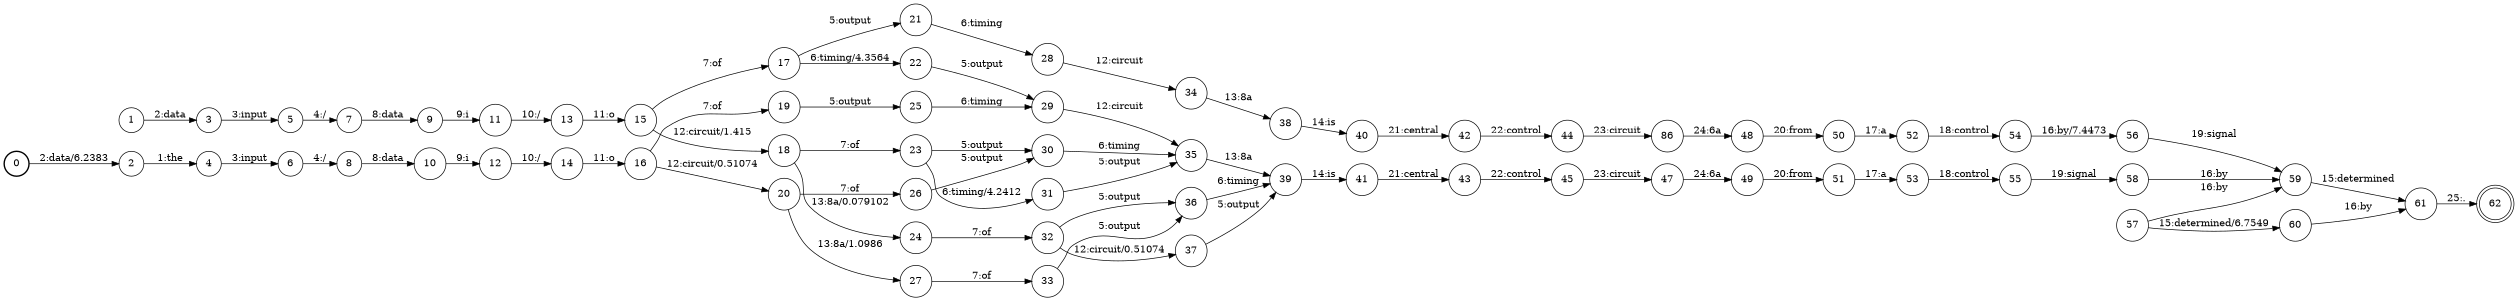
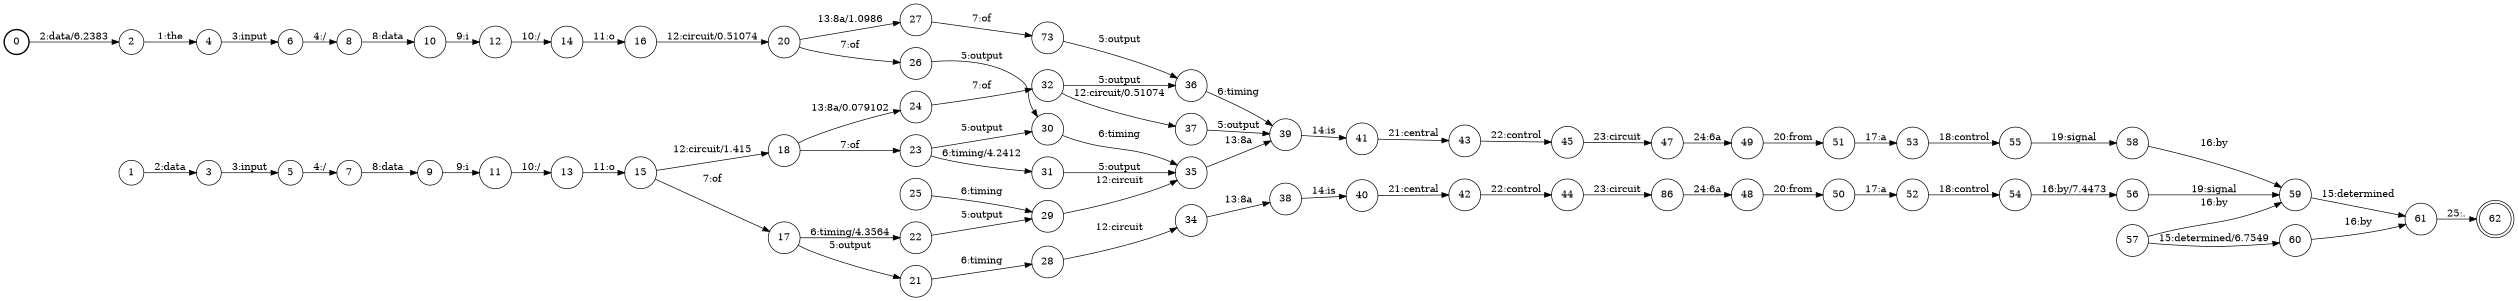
(784, 107) -> none
(1048, 281) -> (1048, 38)
